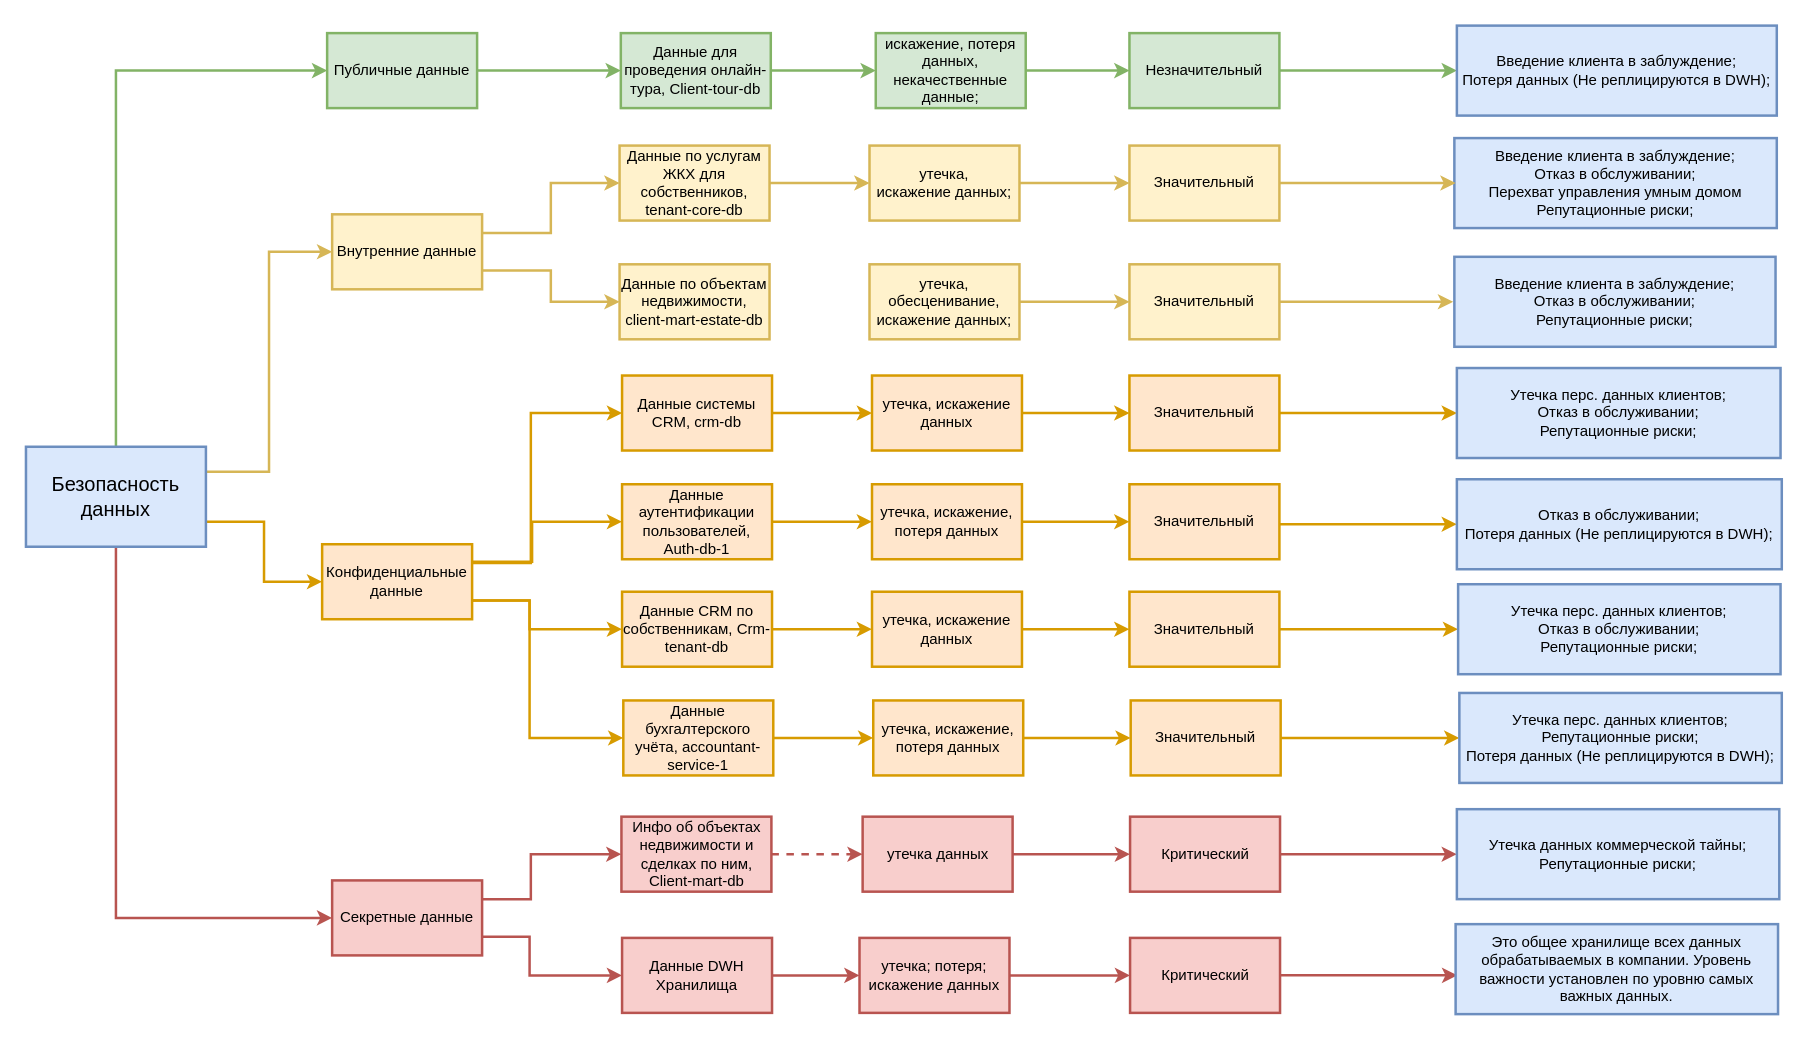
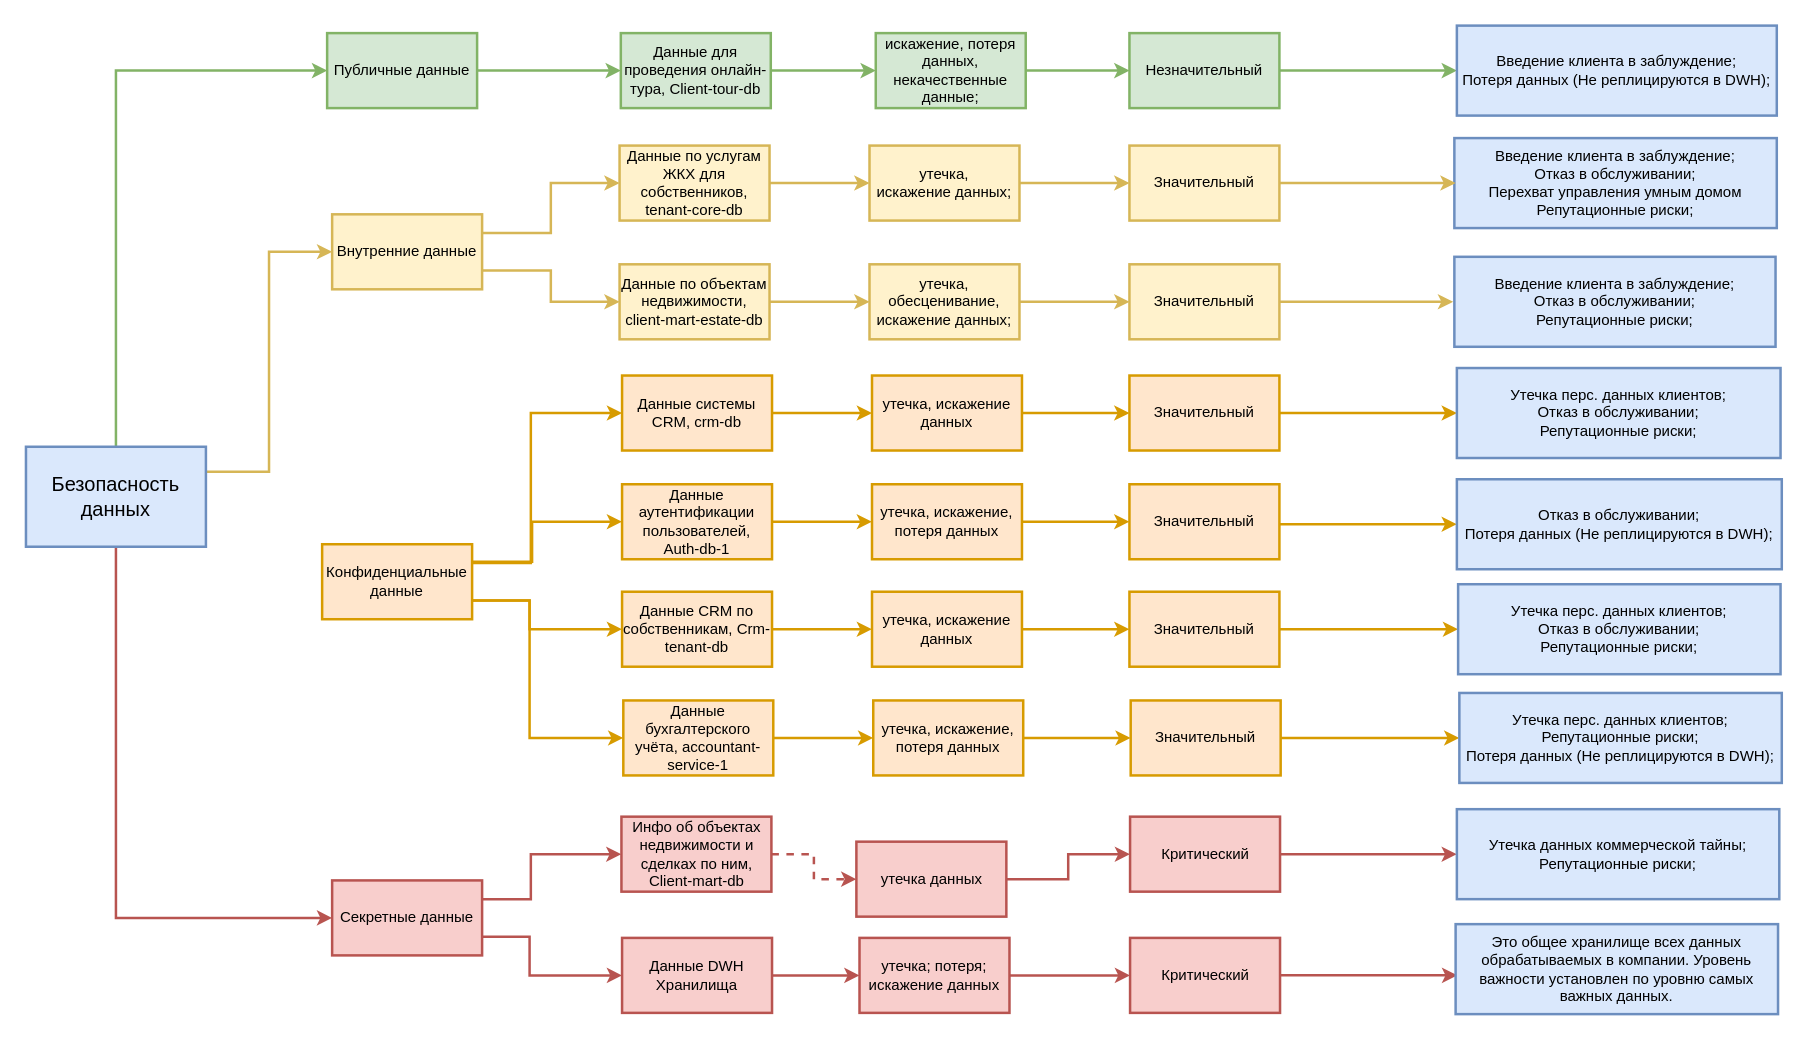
none -> (814, 302)
(264, 546) -> none
(938, 854) -> (931, 879)
